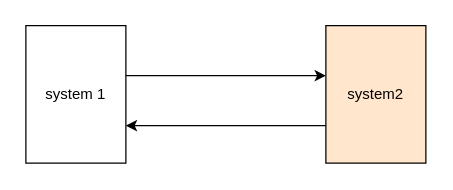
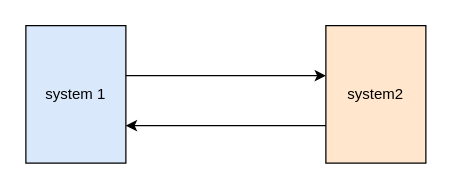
(76, 94) -> (76, 94)
